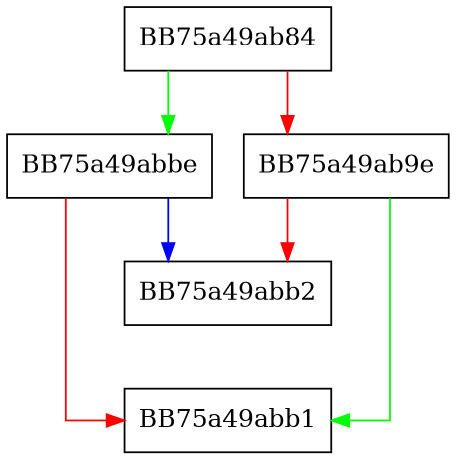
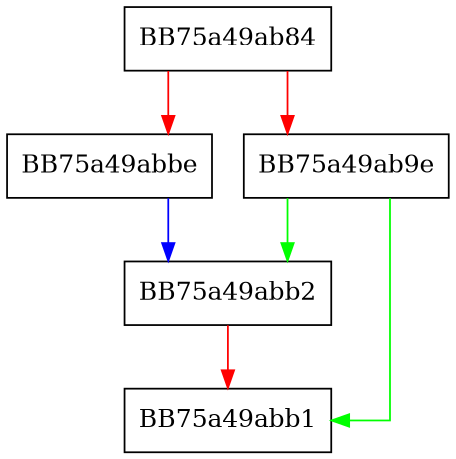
(168, 93) -> (168, 93)
(288, 221) -> (288, 221)
(66, 330) -> (228, 348)
